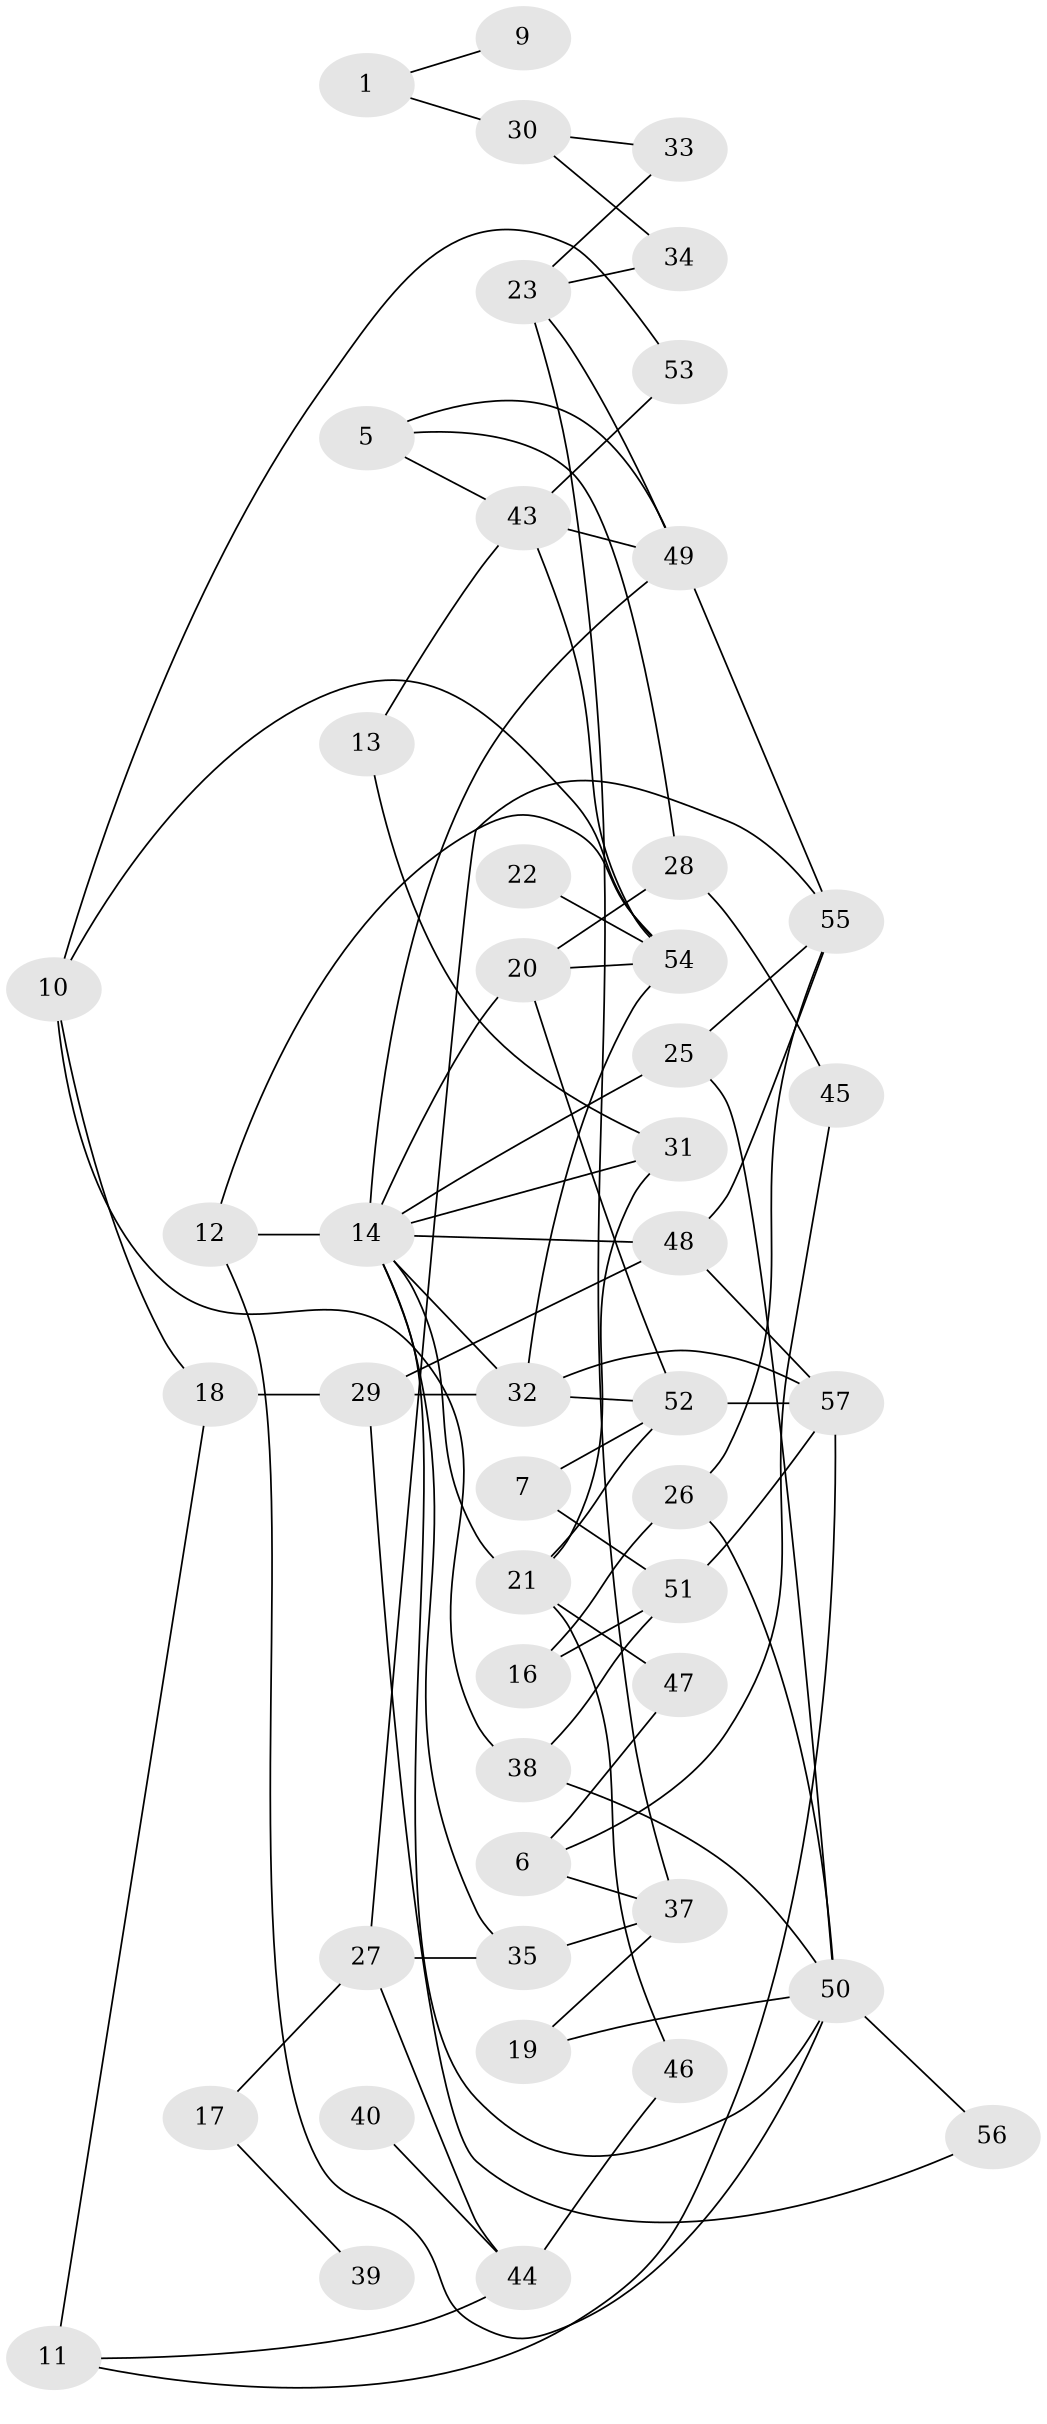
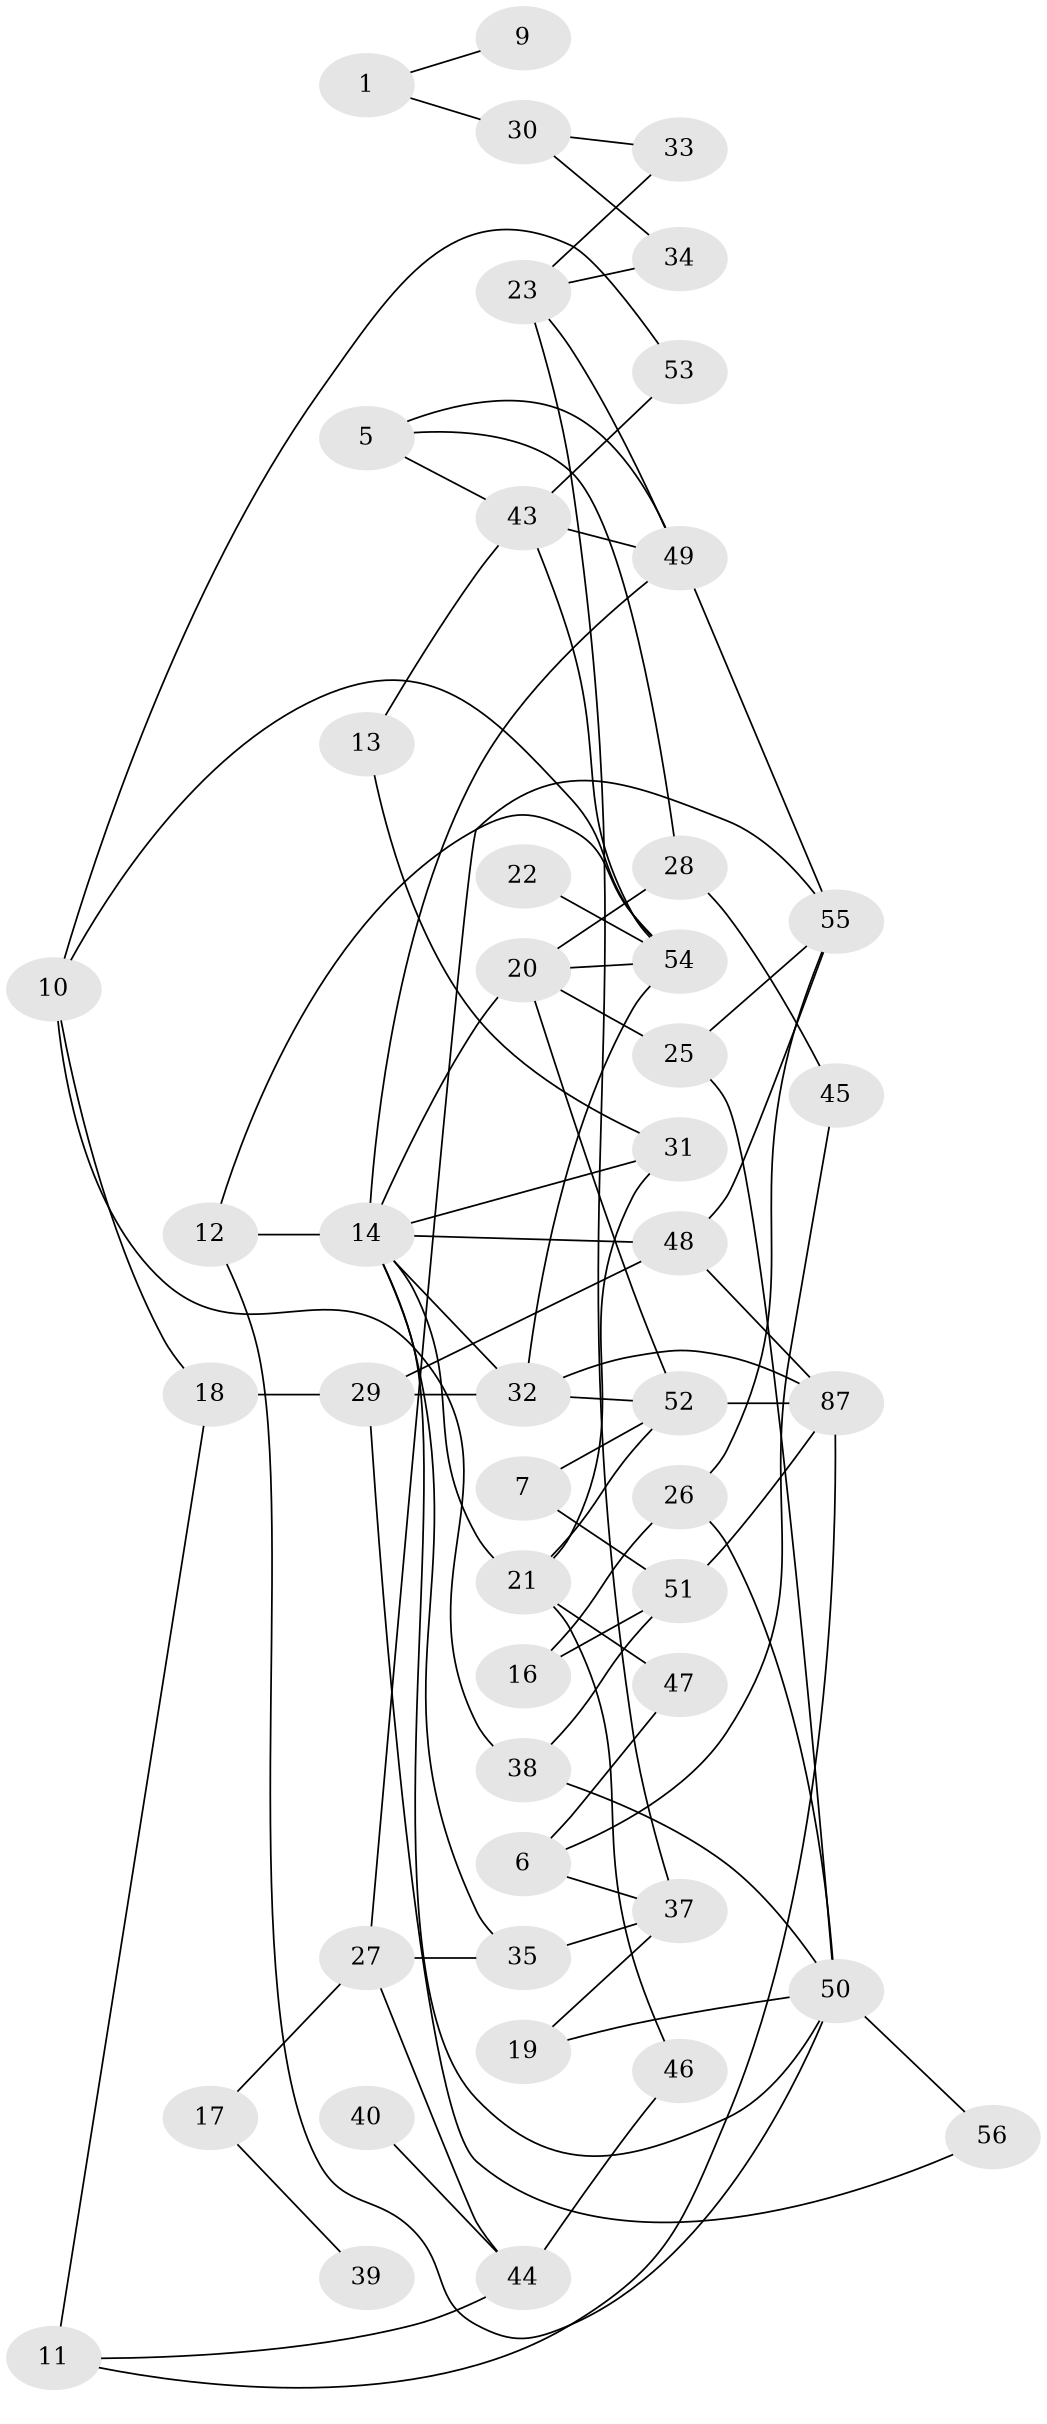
(521, 1143) -> (591, 1007)
(836, 1403) -> (836, 1403)
